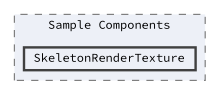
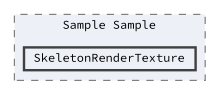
(110, 26) -> (110, 26)
